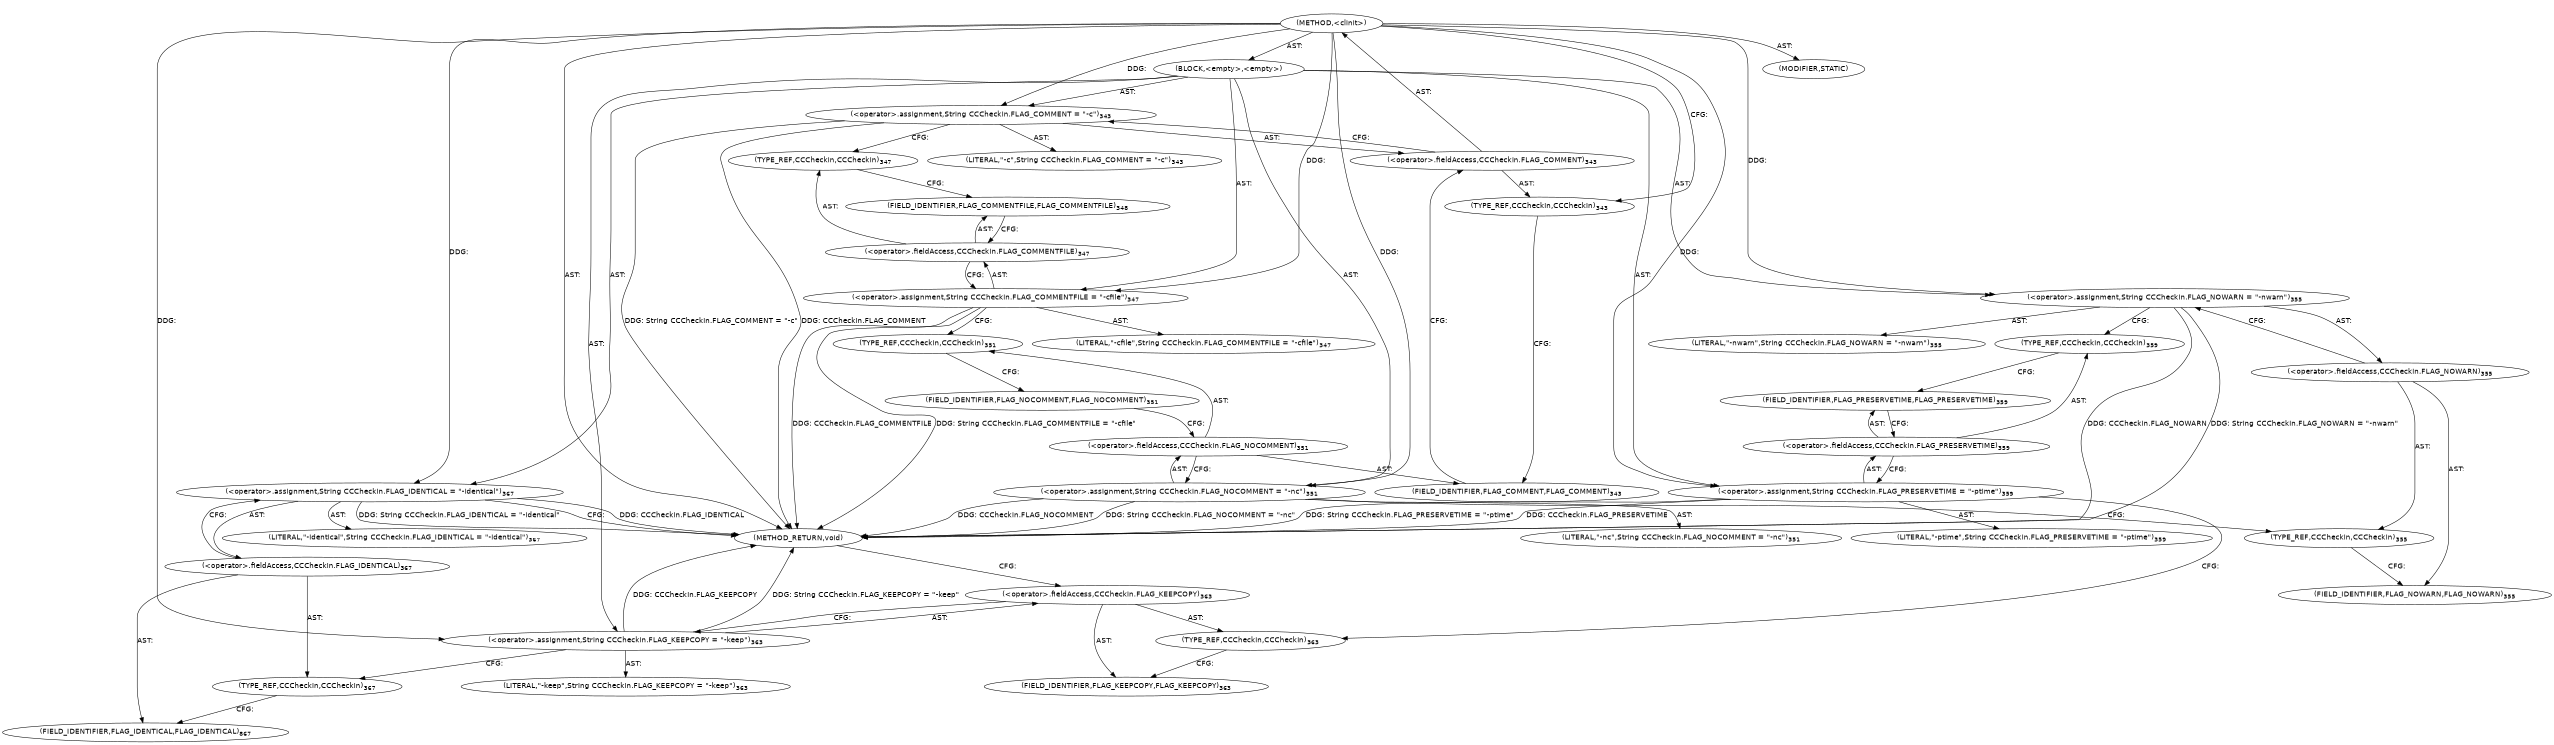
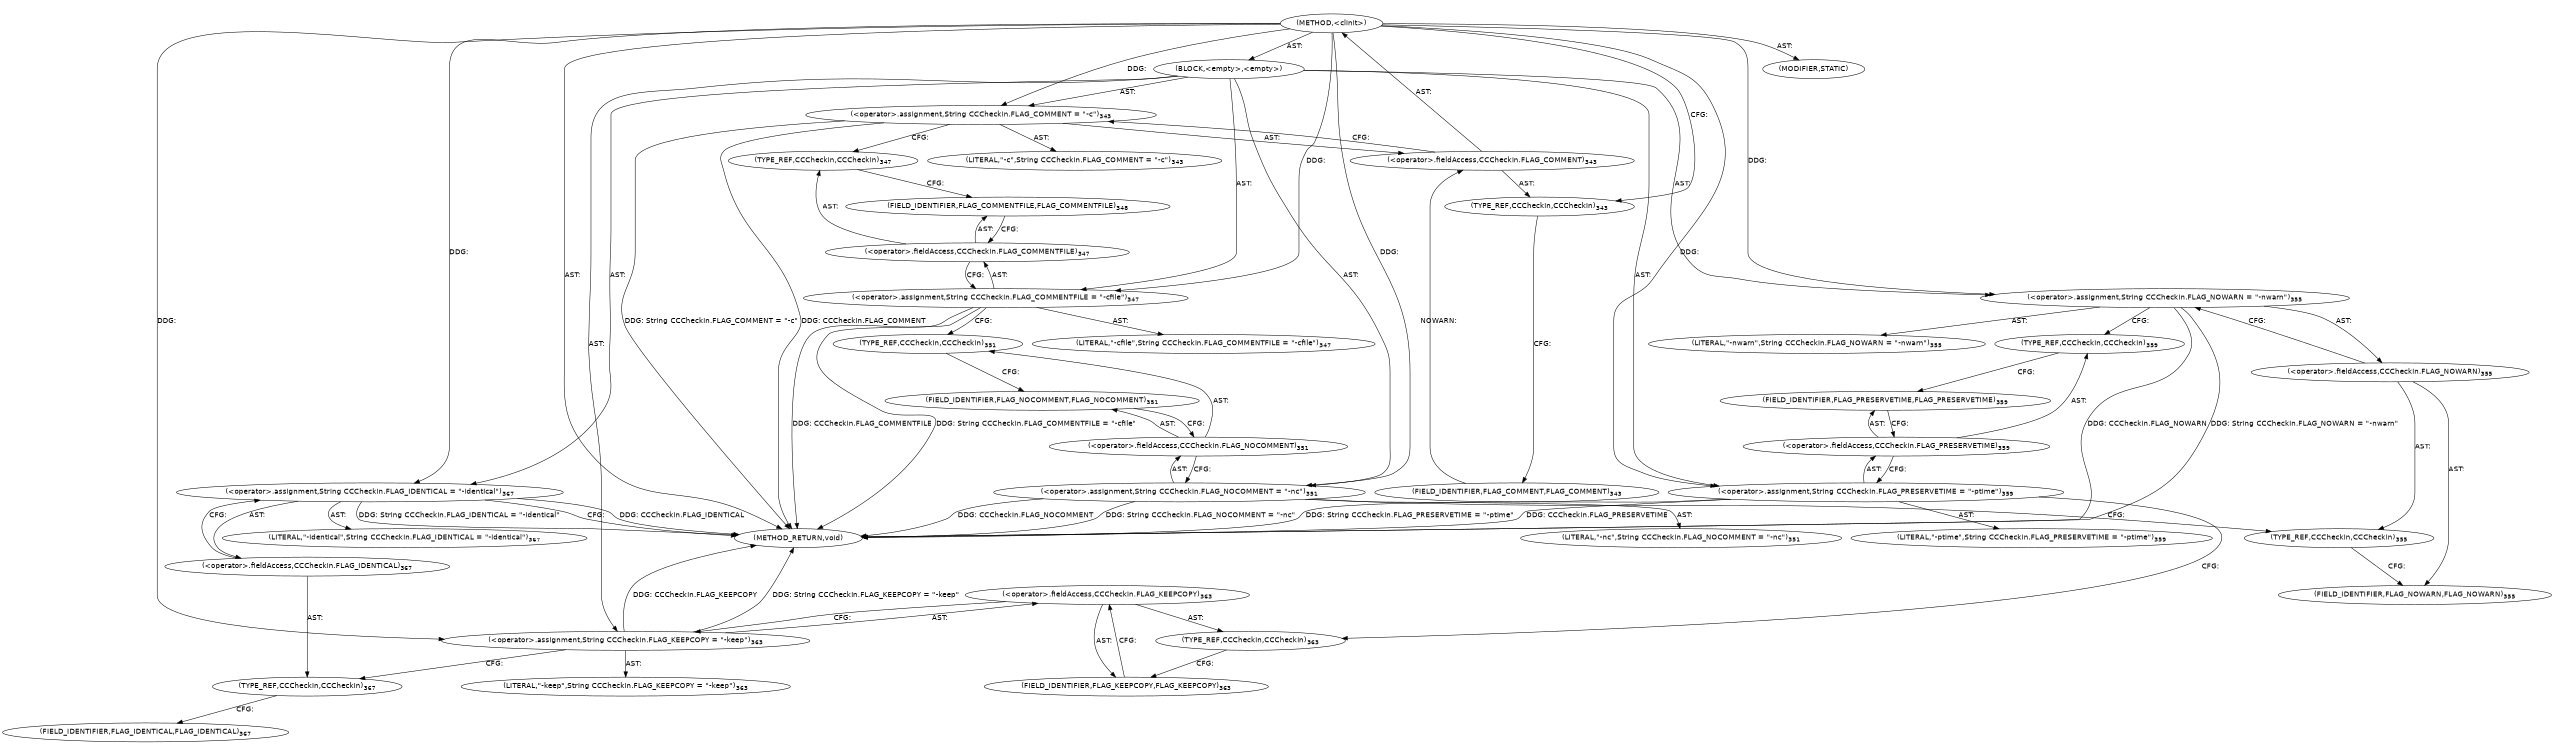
(1440, 321) -> (1440, 321)
(1355, 469) -> (1149, 420)
(946, 565) -> (1117, 644)
(139, 611) -> none
(245, 732) -> (245, 732)
